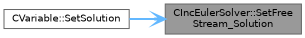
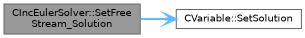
(142, 19) -> (153, 19)
